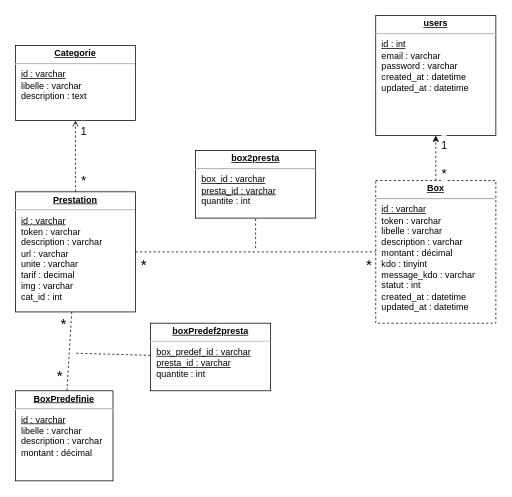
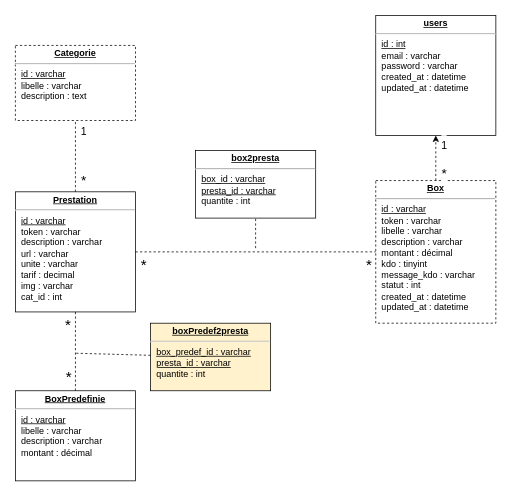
(75, 83) -> (75, 83)
(75, 125) -> (75, 124)
(210, 357) -> (210, 357)
(64, 435) -> (75, 435)
